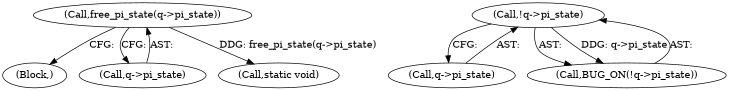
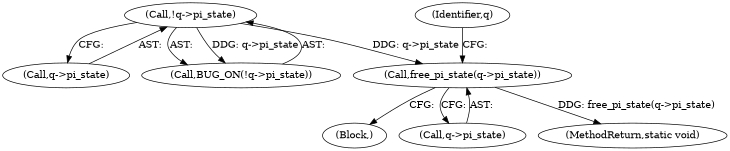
none -> (462, 15)
none -> (329, 40)
(279, 75) -> (633, 136)
